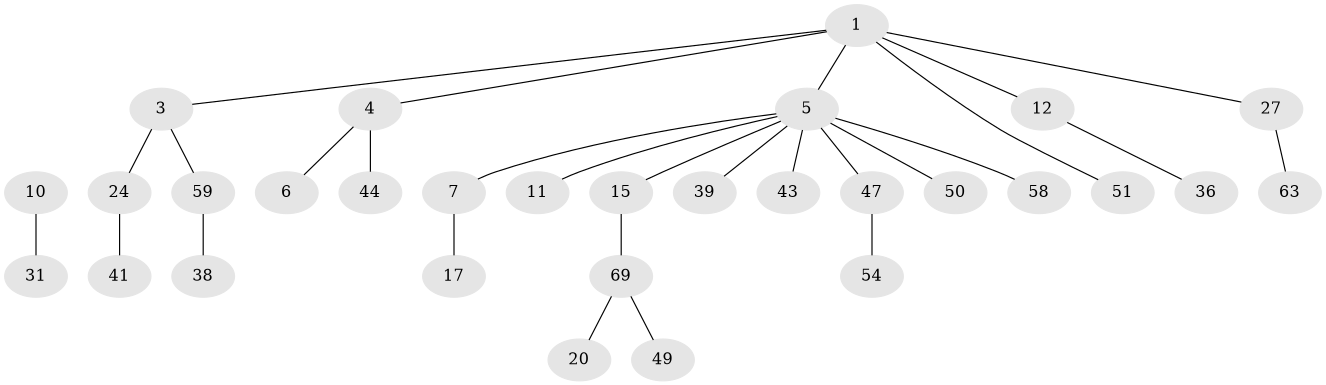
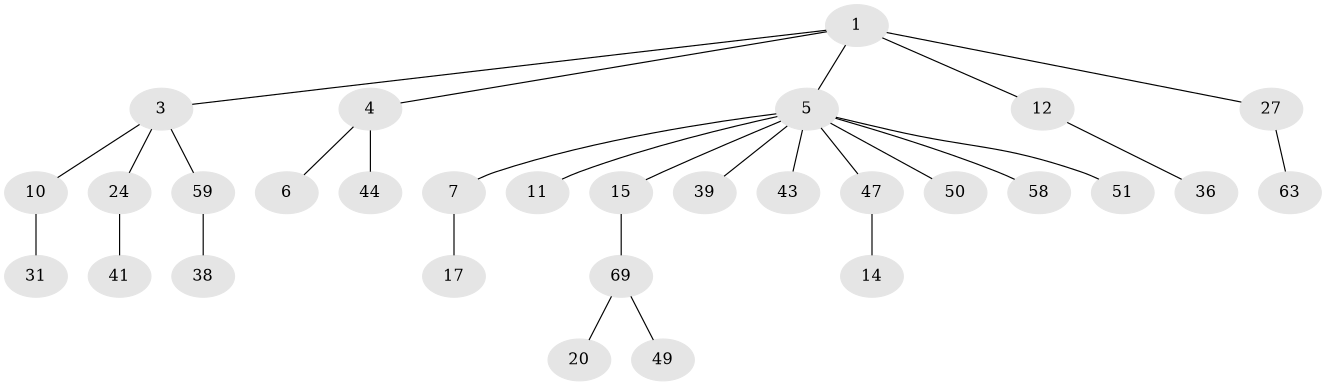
(983, 119) -> (968, 145)
none -> (99, 151)
(872, 276) -> (872, 276)
